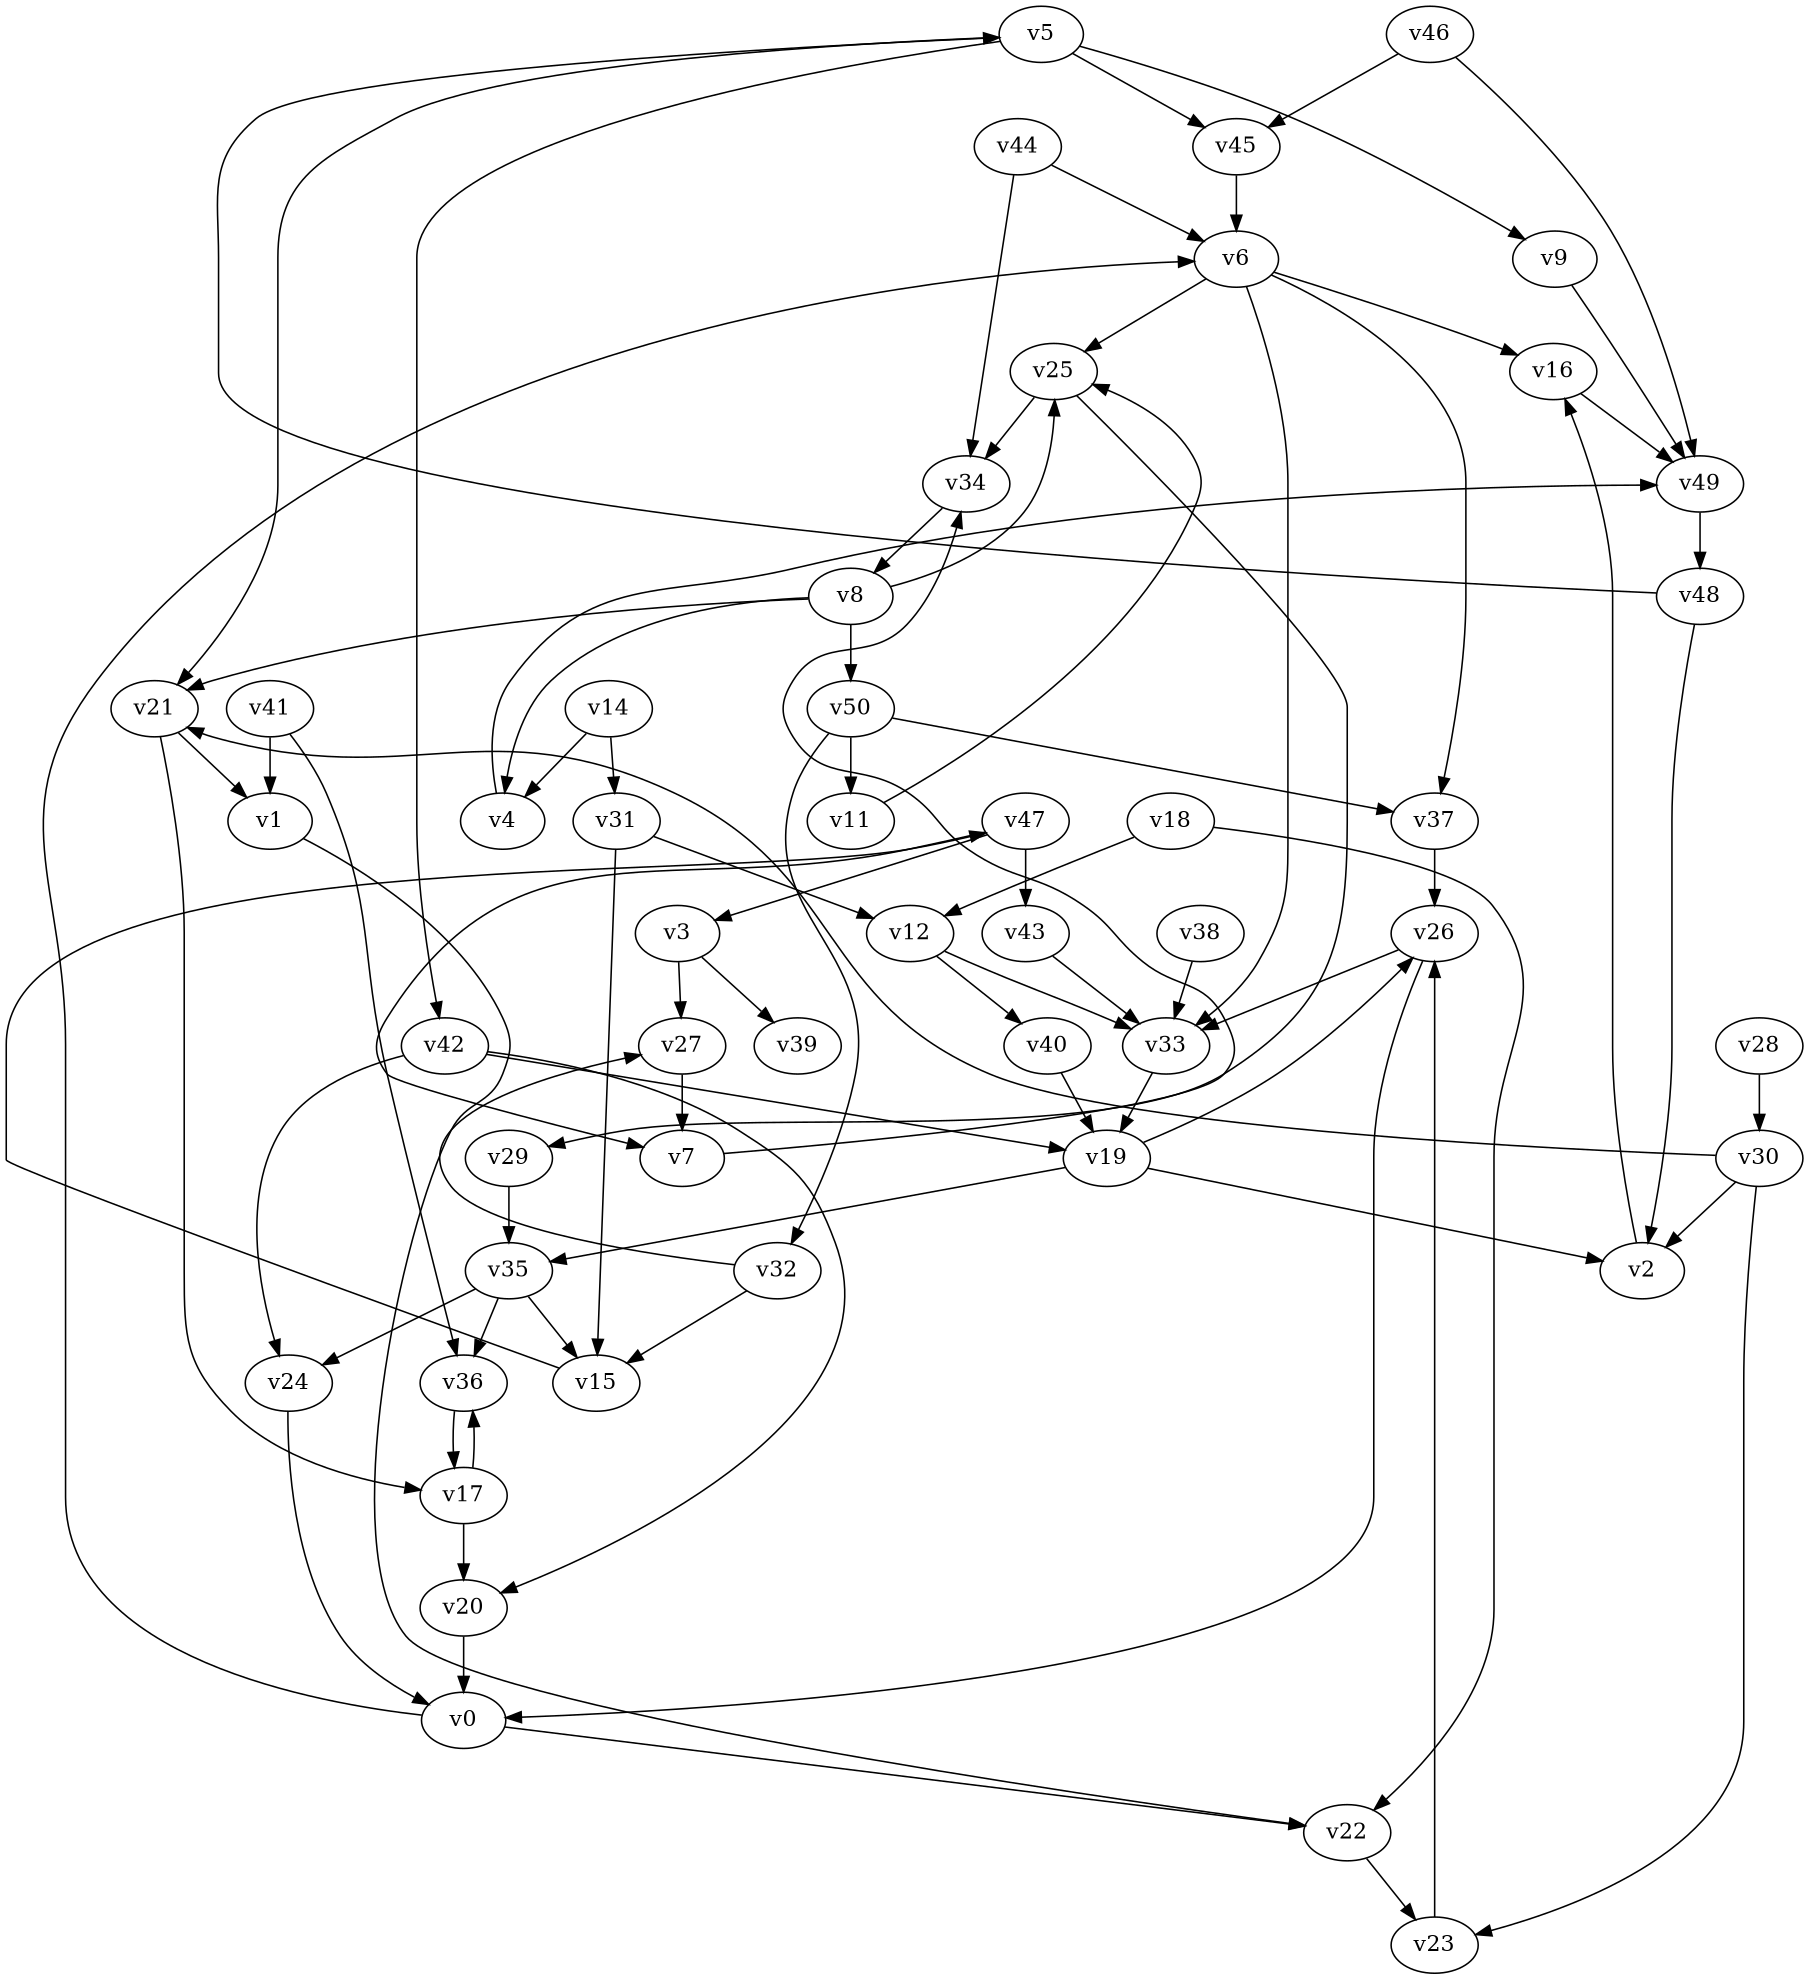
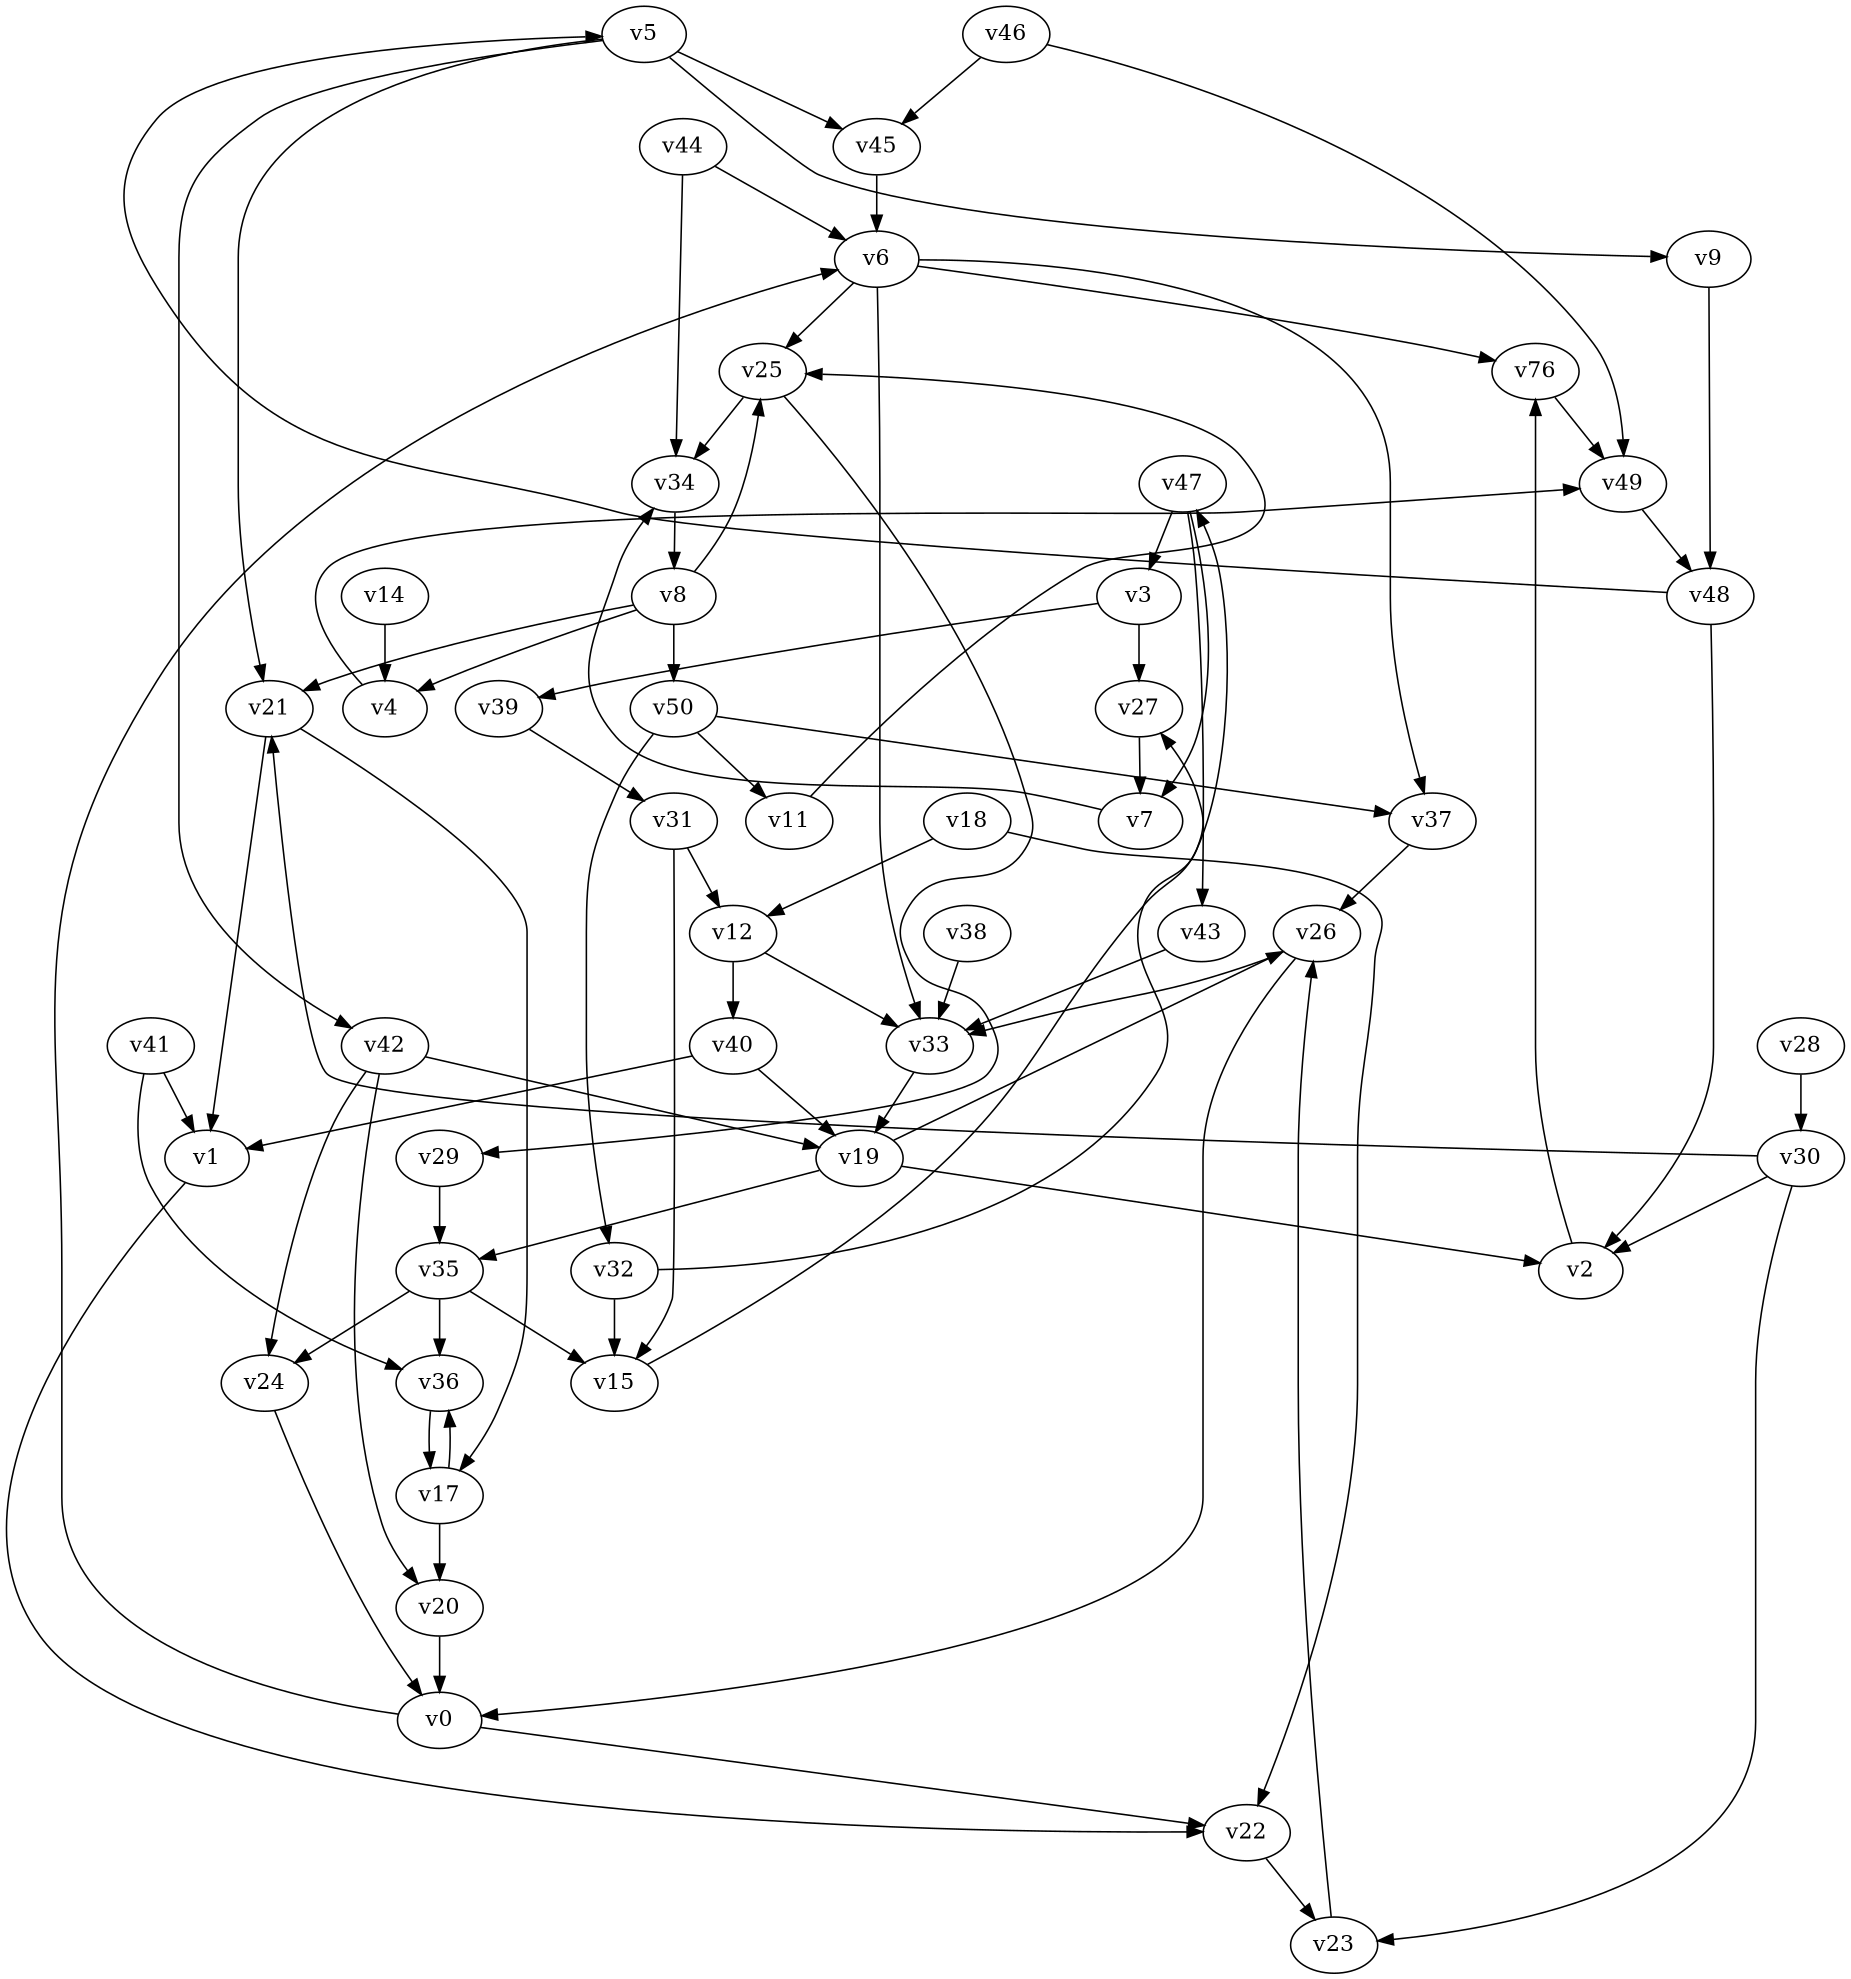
(1625, 364) -> (1710, 420)
(1553, 372) -> (1536, 372)
(612, 757) -> (580, 761)
none -> (509, 1094)
